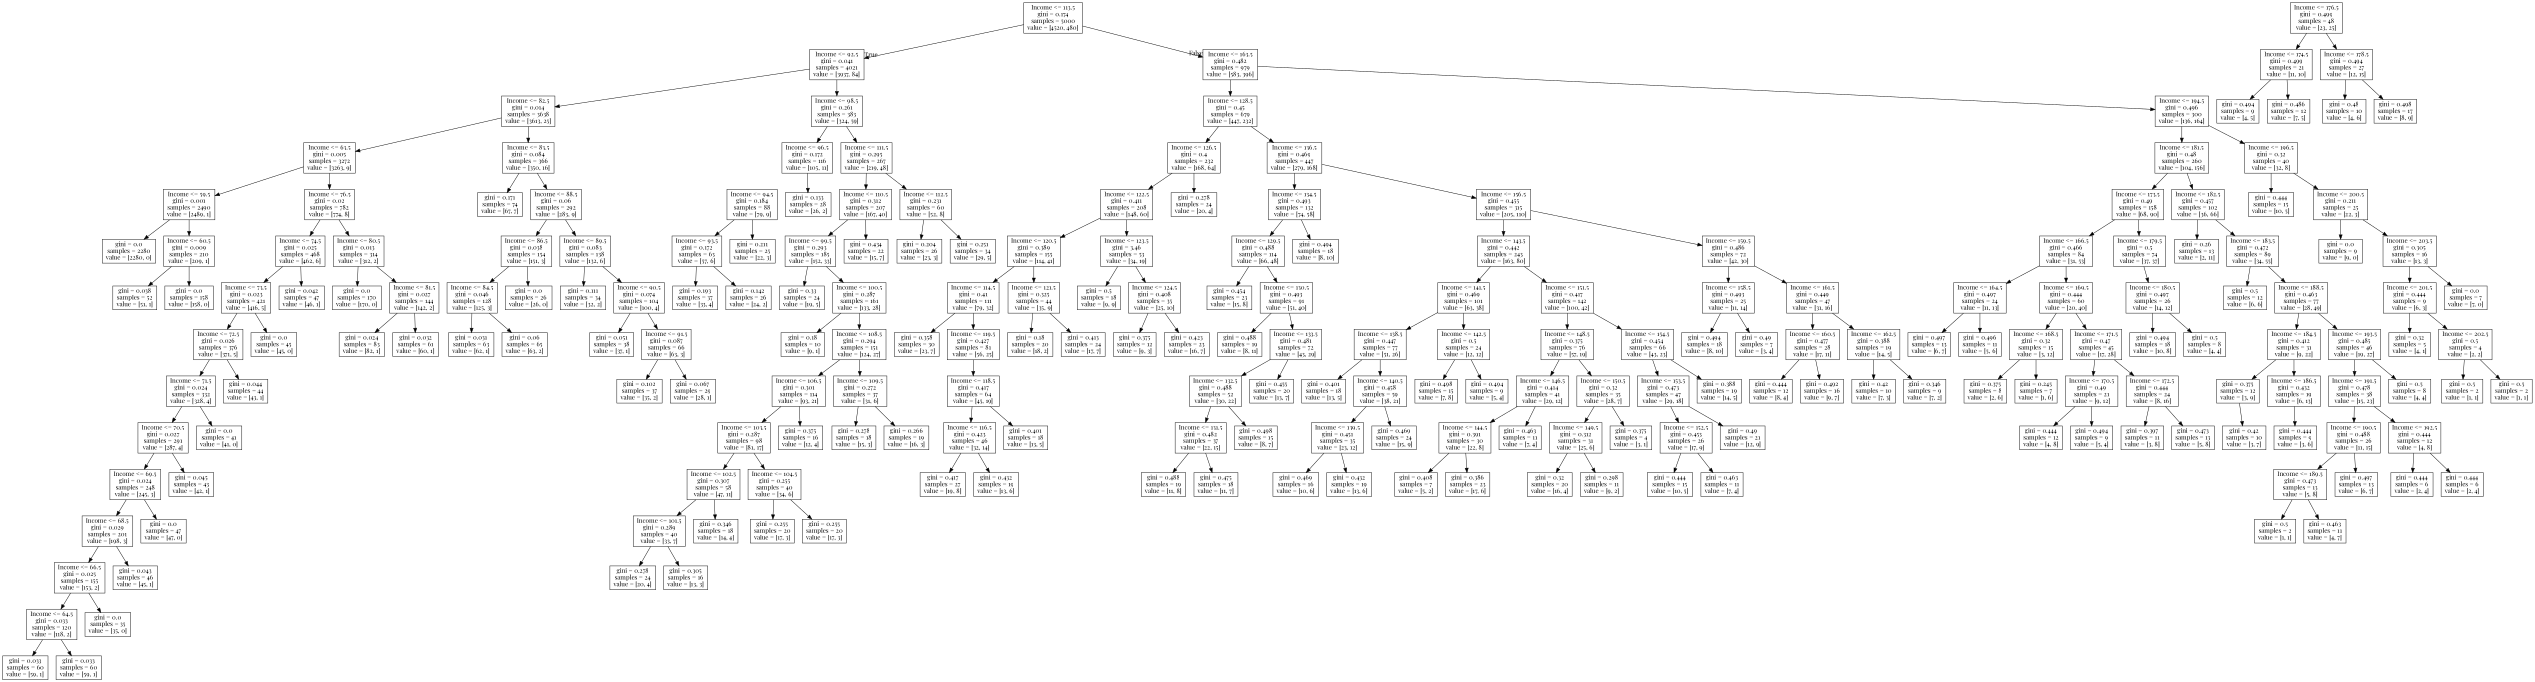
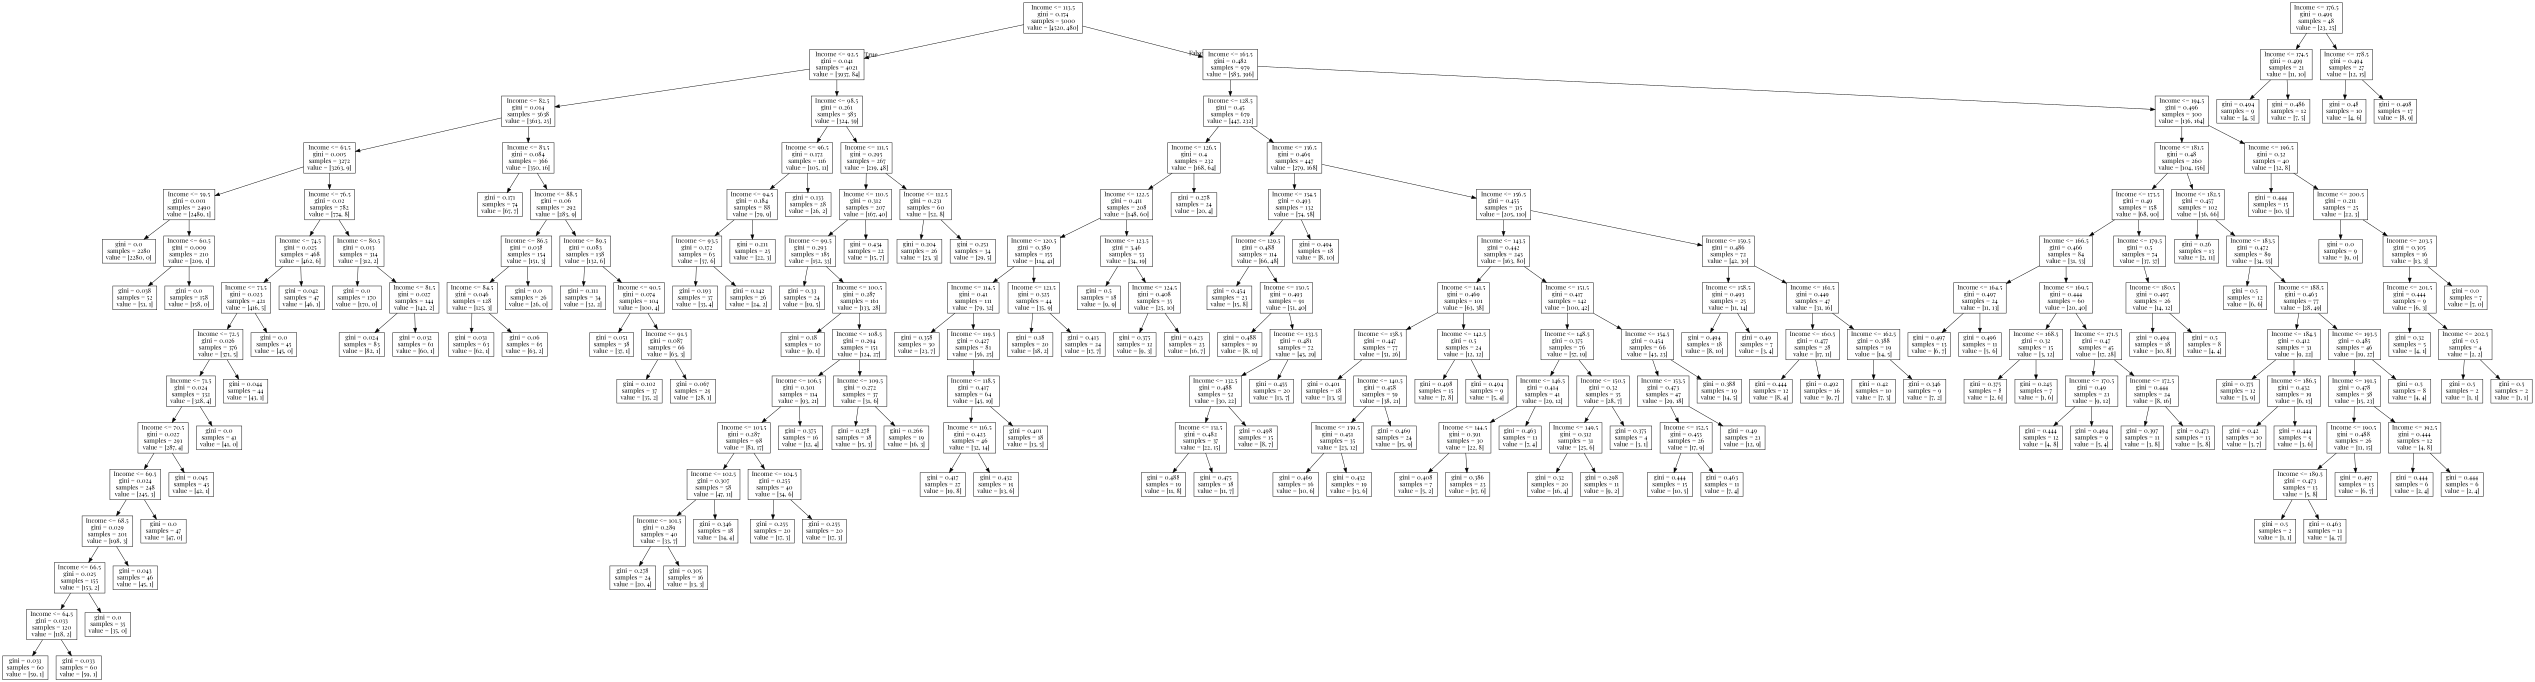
none -> (781, 180)
(1380, 366) -> none
(2241, 412) -> (2269, 415)
